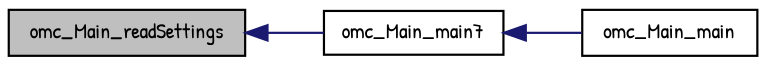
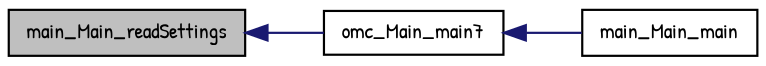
(127, 33) -> (127, 33)
(670, 33) -> (670, 33)
